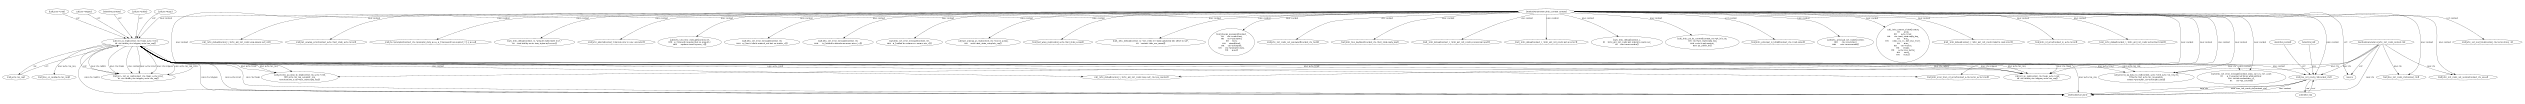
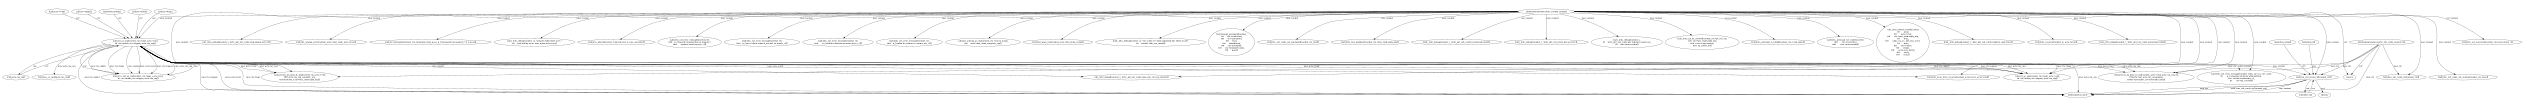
(2417, 63) -> none
none -> (2325, 95)
